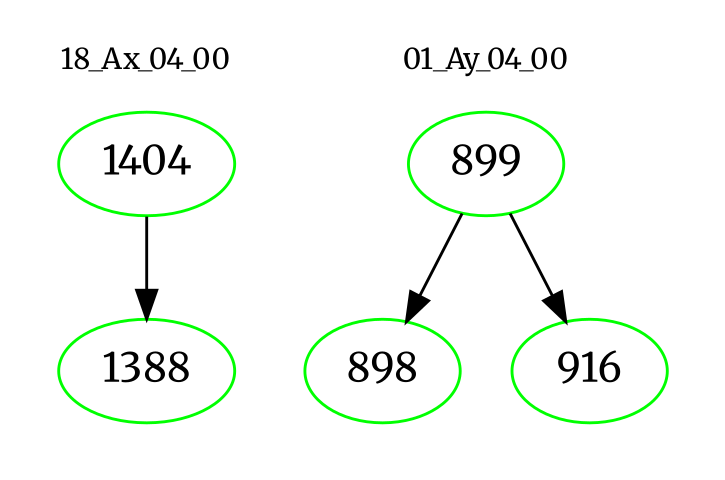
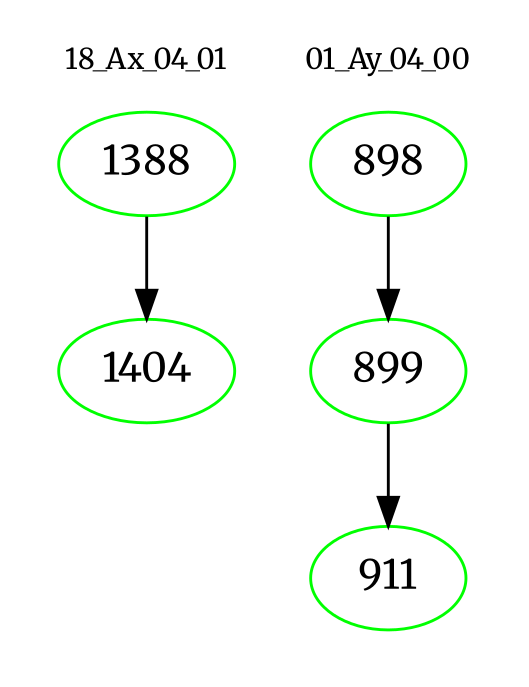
(147, 62) -> (147, 62)
(147, 253) -> (147, 253)
(441, 255) -> (388, 253)
(590, 371) -> (388, 578)
